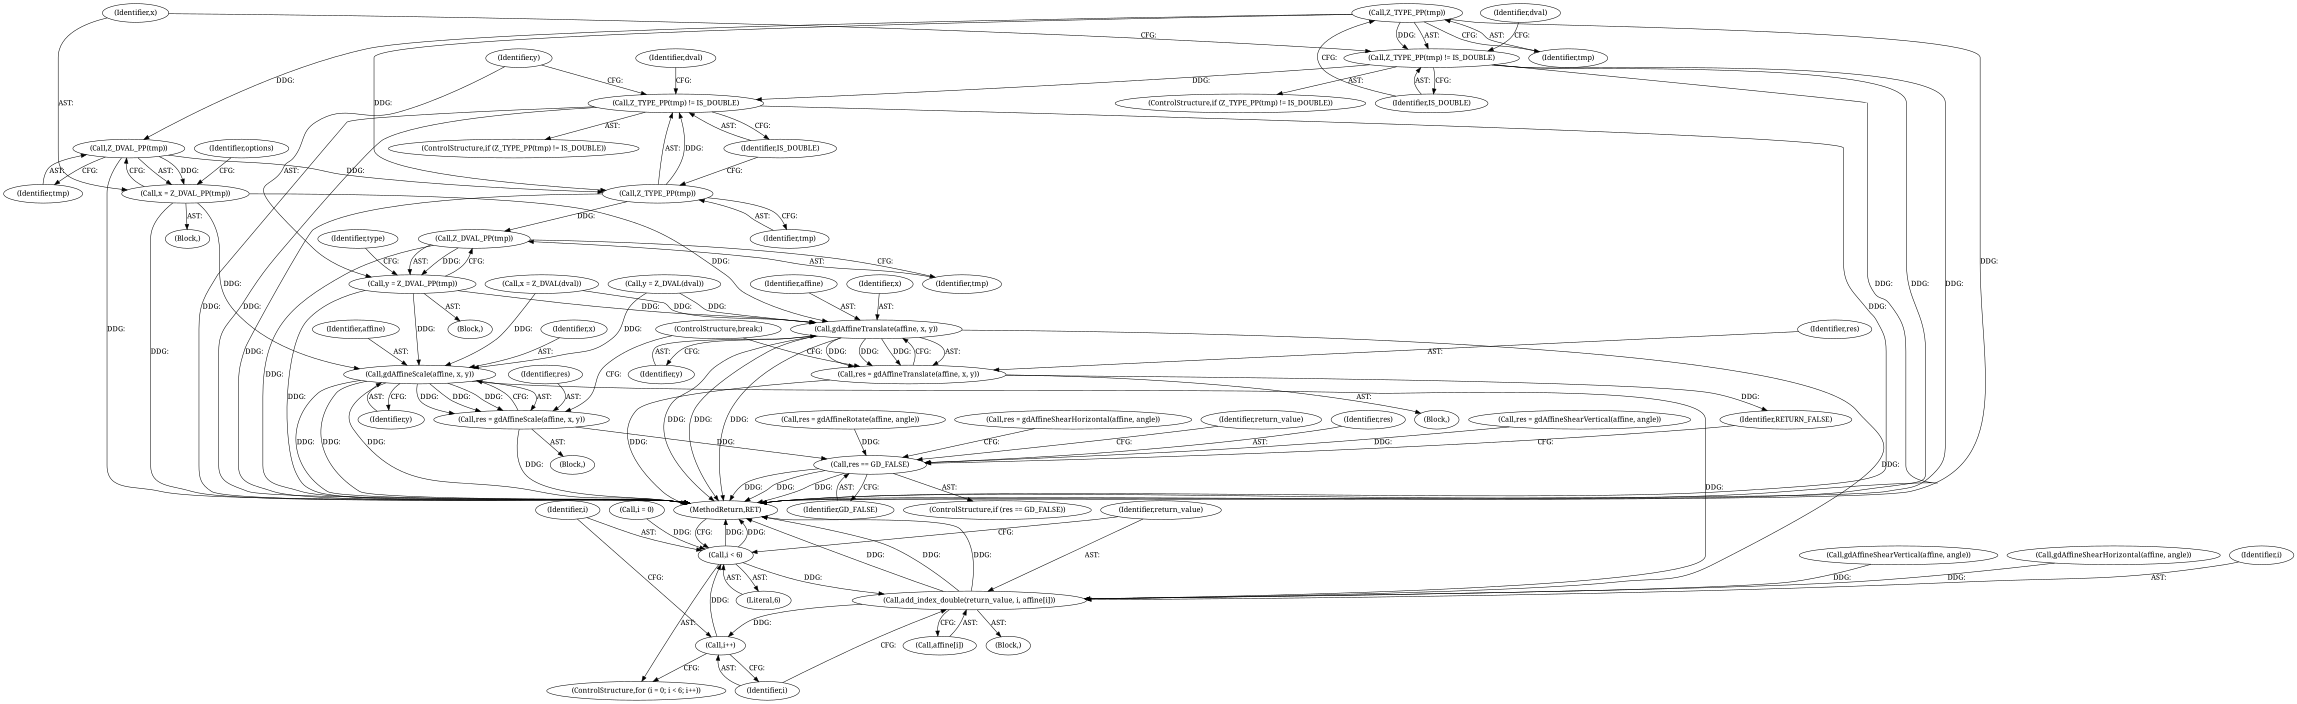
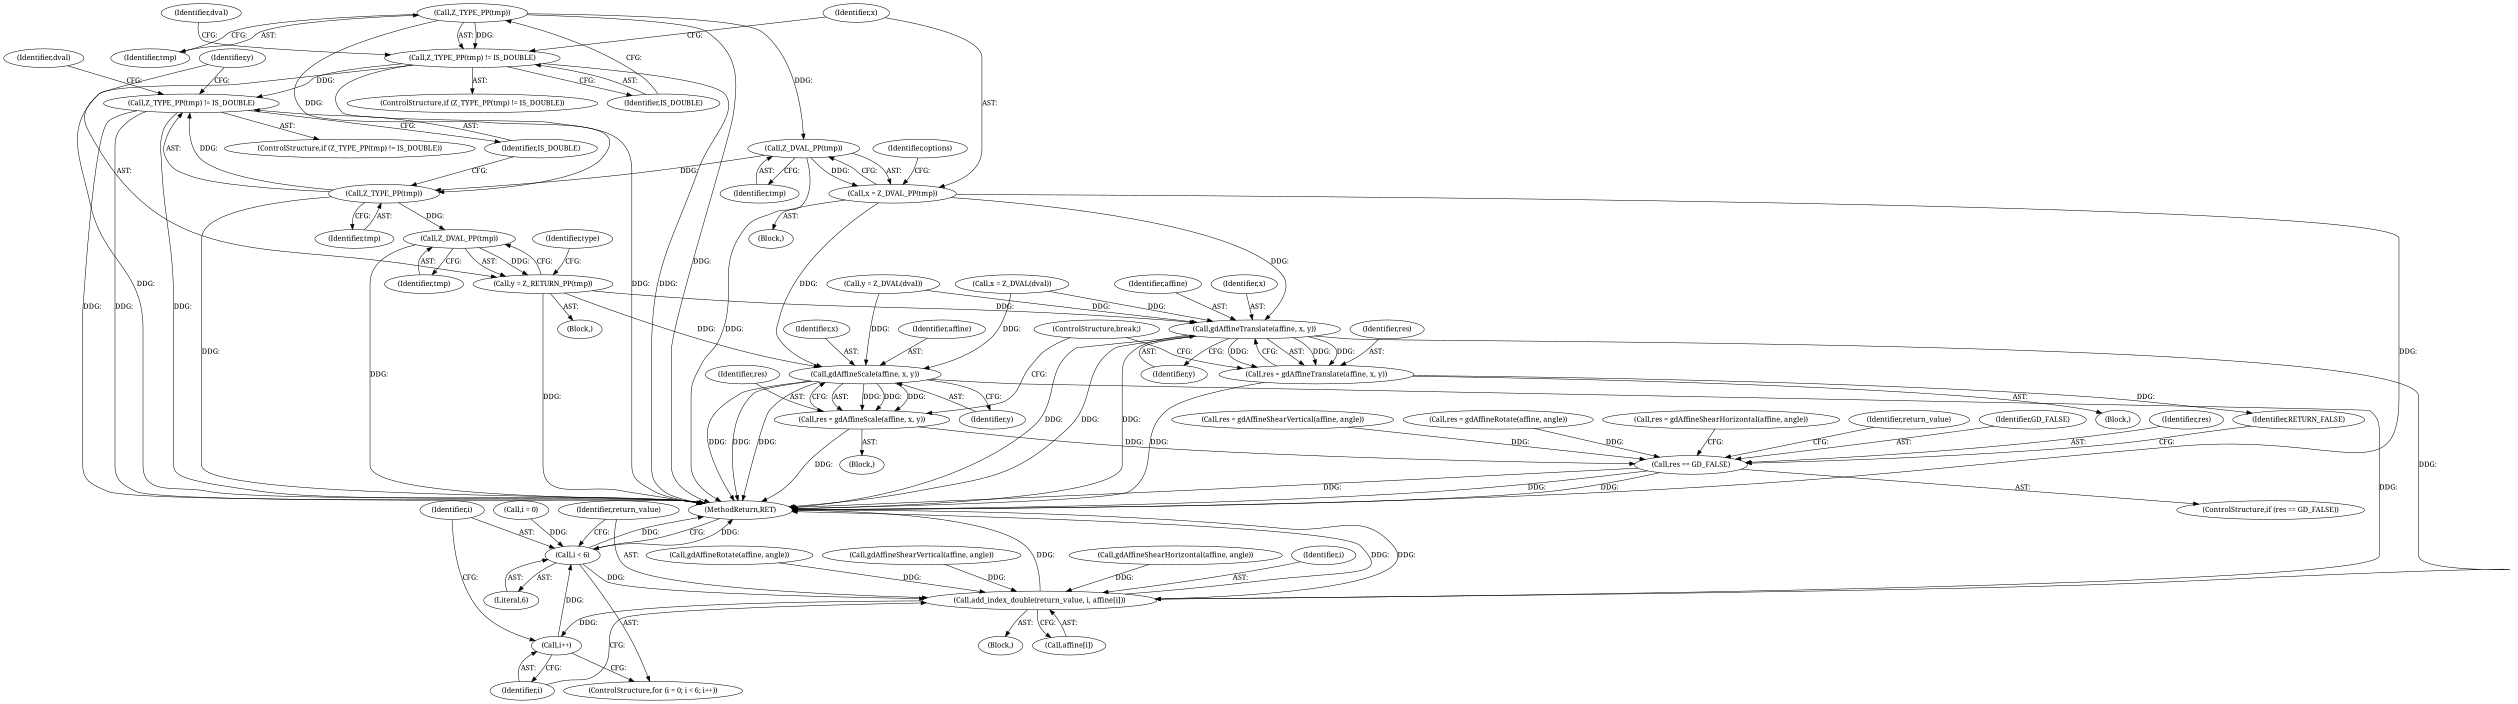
(412, 284) -> (543, 284)
(862, 486) -> none
none -> (729, 555)
